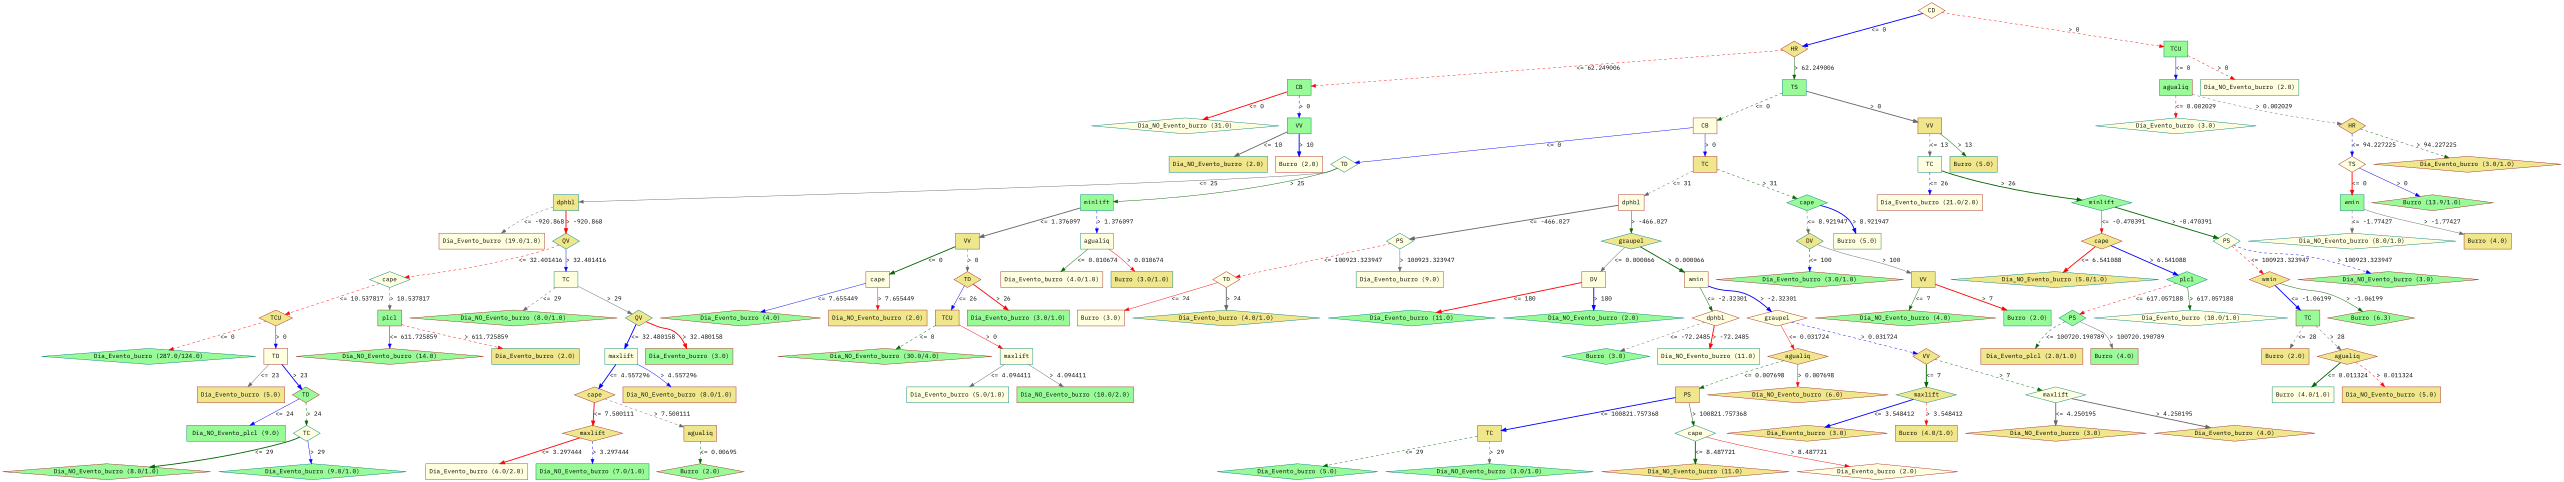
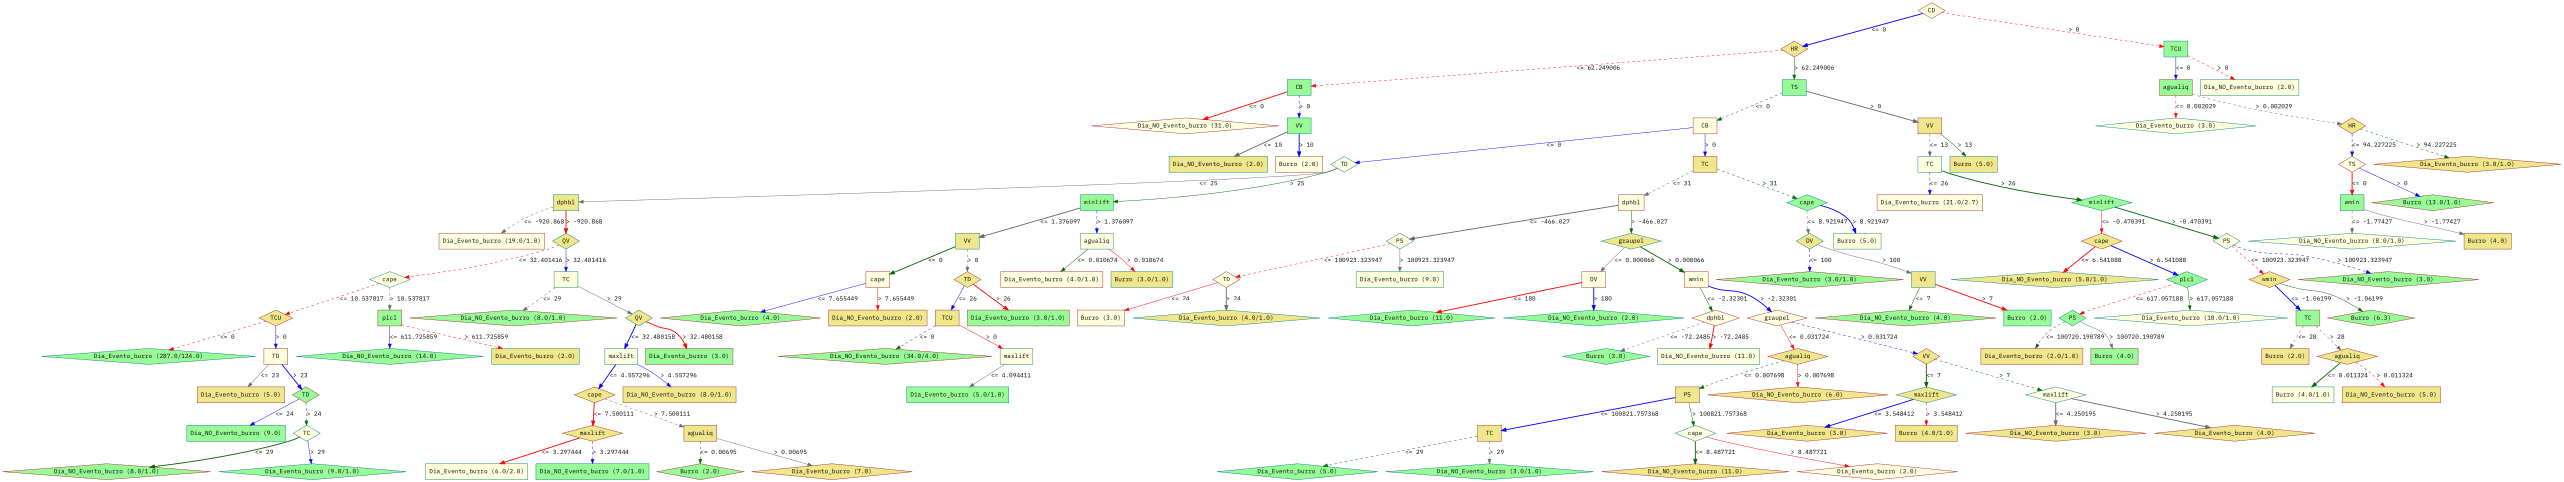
(1185, 126) -> (1185, 126)
(1930, 203) -> (1930, 203)
(2432, 203) -> (2432, 203)
(390, 356) -> (390, 356)
(885, 356) -> (885, 356)
(2032, 356) -> (2032, 356)
(958, 395) -> (958, 395)
(1075, 395) -> none
(236, 433) -> (236, 433)
none -> (832, 472)
